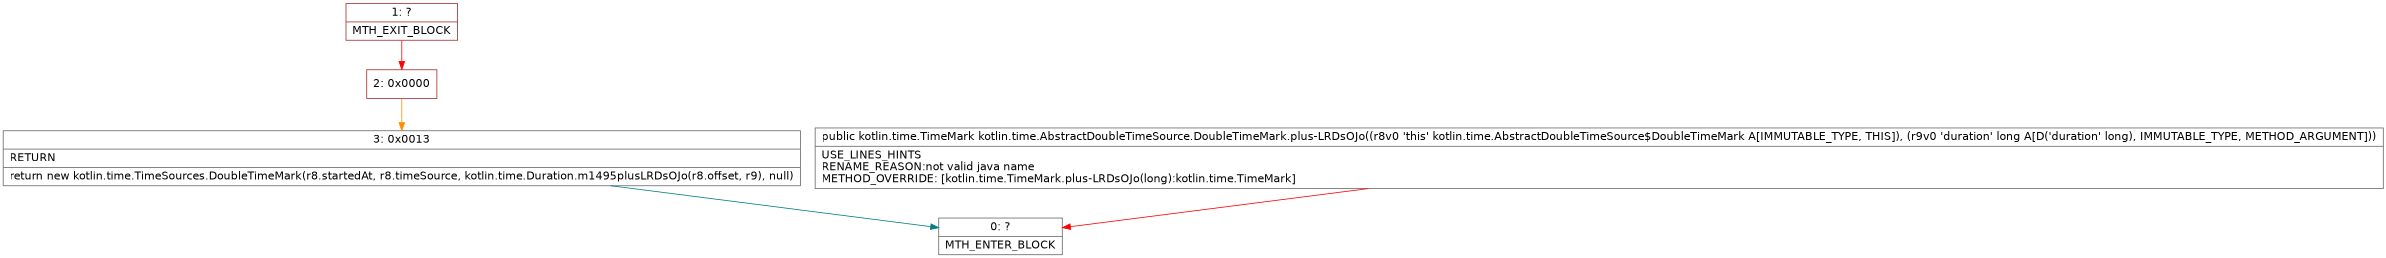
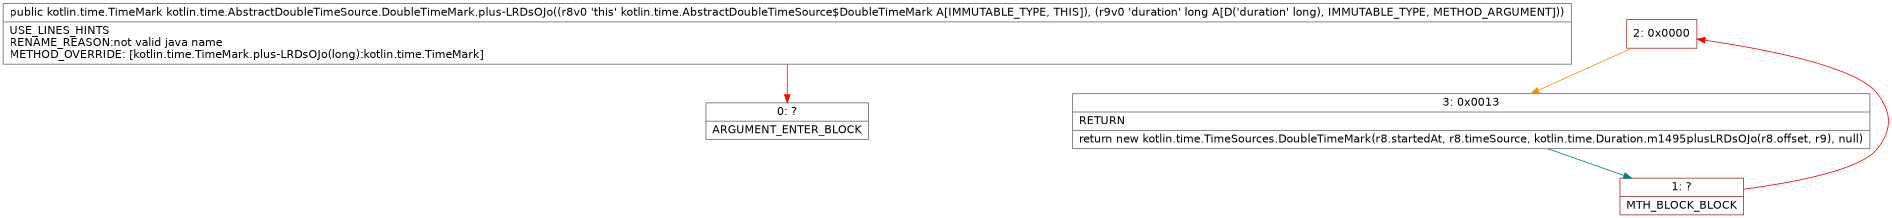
(402, 31) -> (1682, 205)
(771, 206) -> (1586, 162)
(1001, 245) -> (787, 130)
